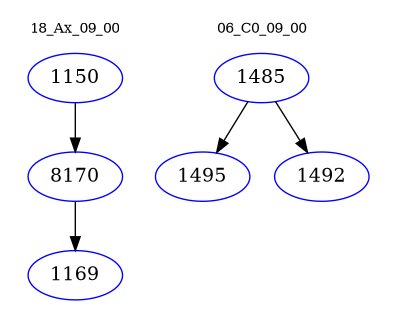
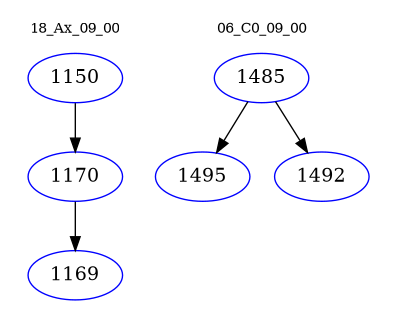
(75, 177) -> (75, 177)
